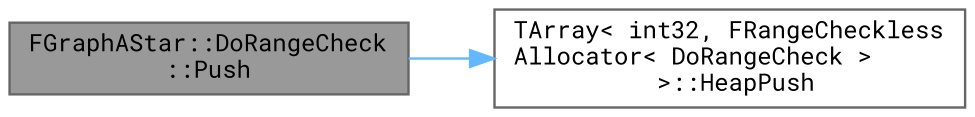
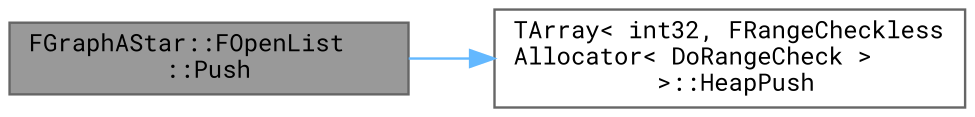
(209, 59) -> (209, 59)
